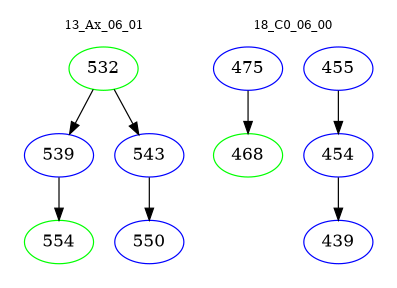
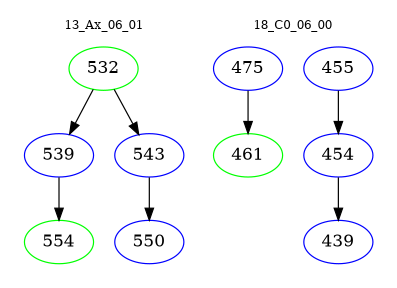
(248, 155) -> (248, 155)
